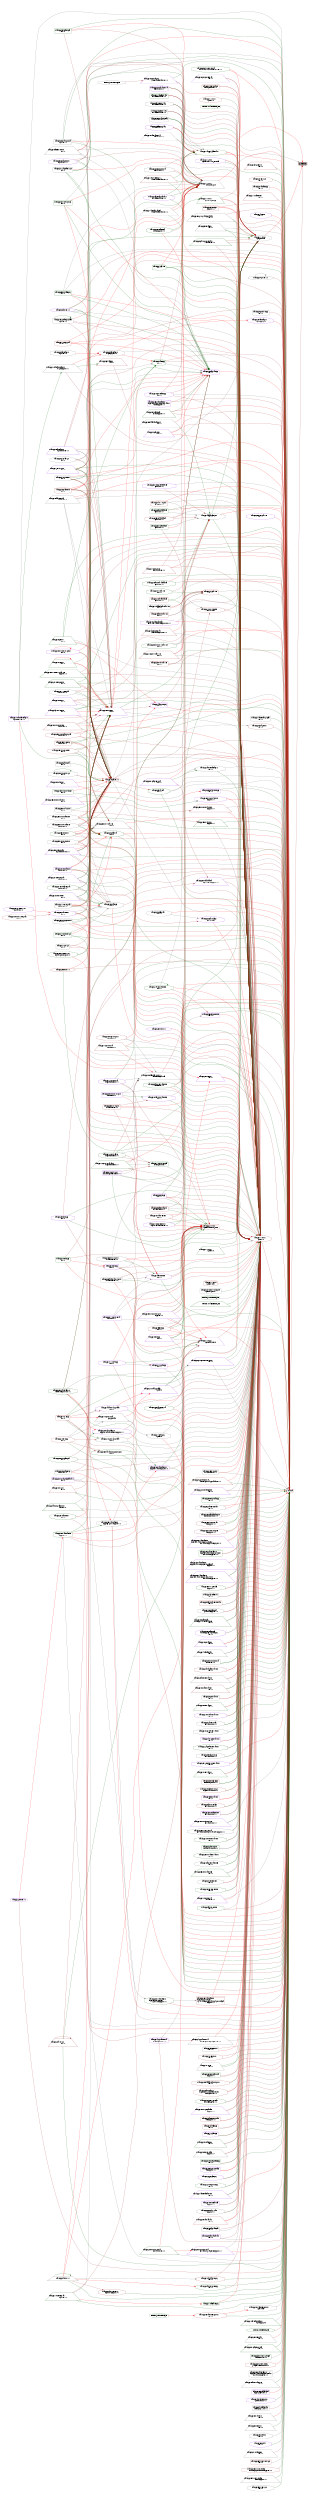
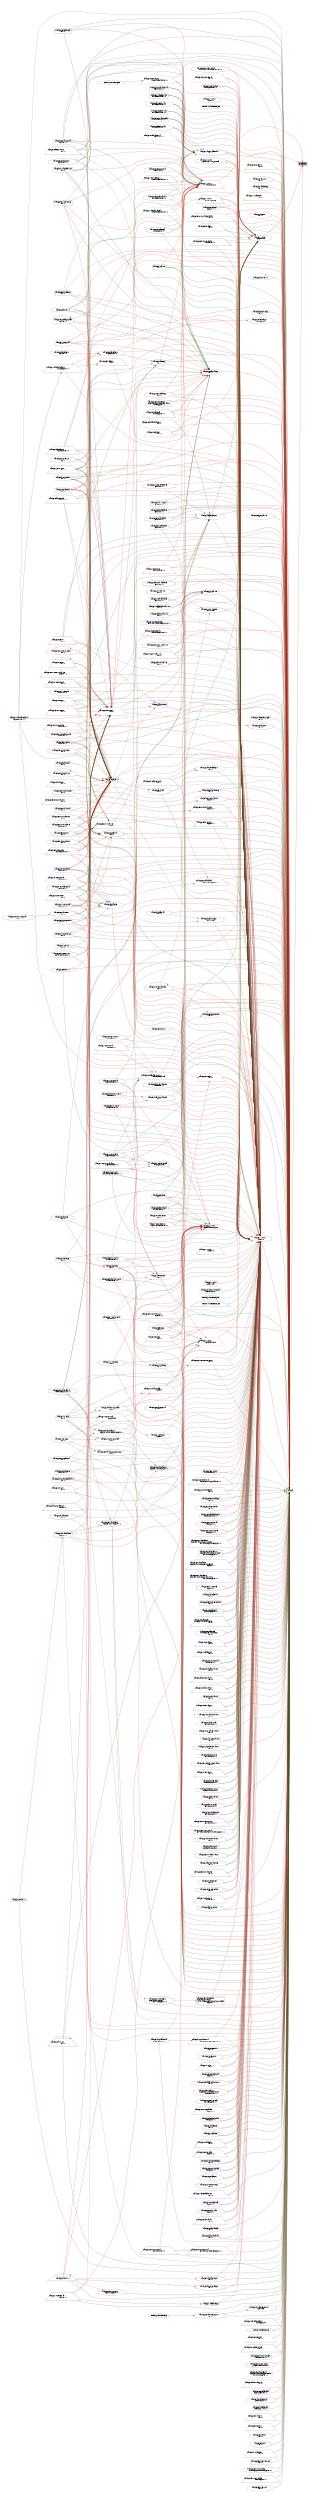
(19, 909) -> none
(182, 1298) -> (182, 1298)
